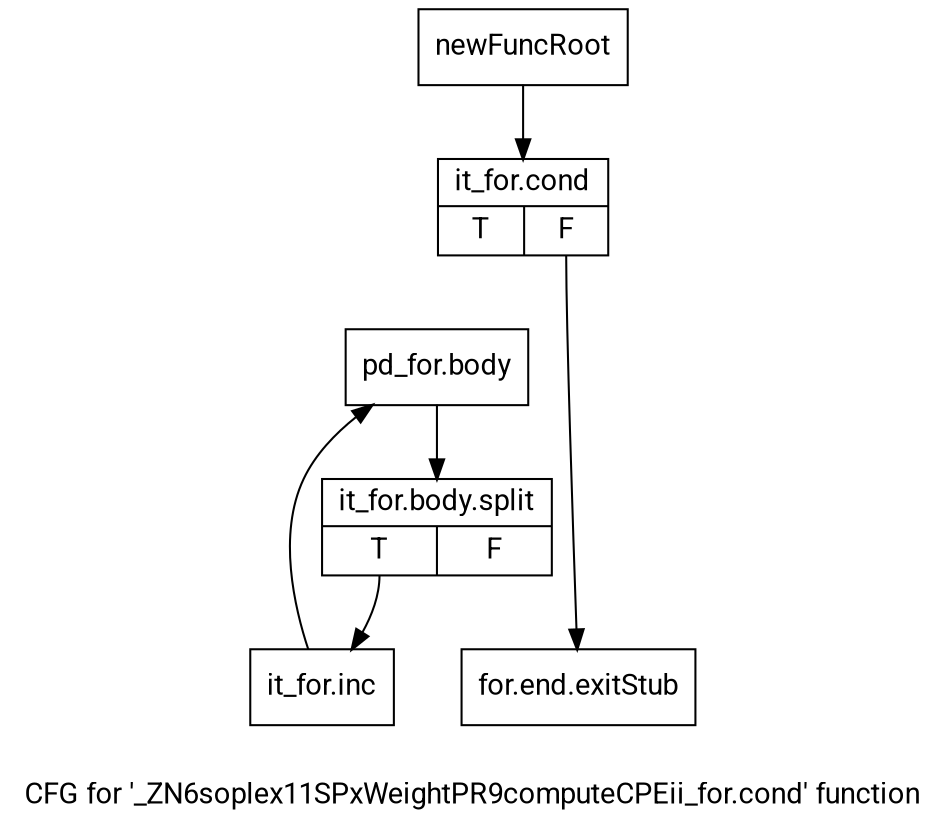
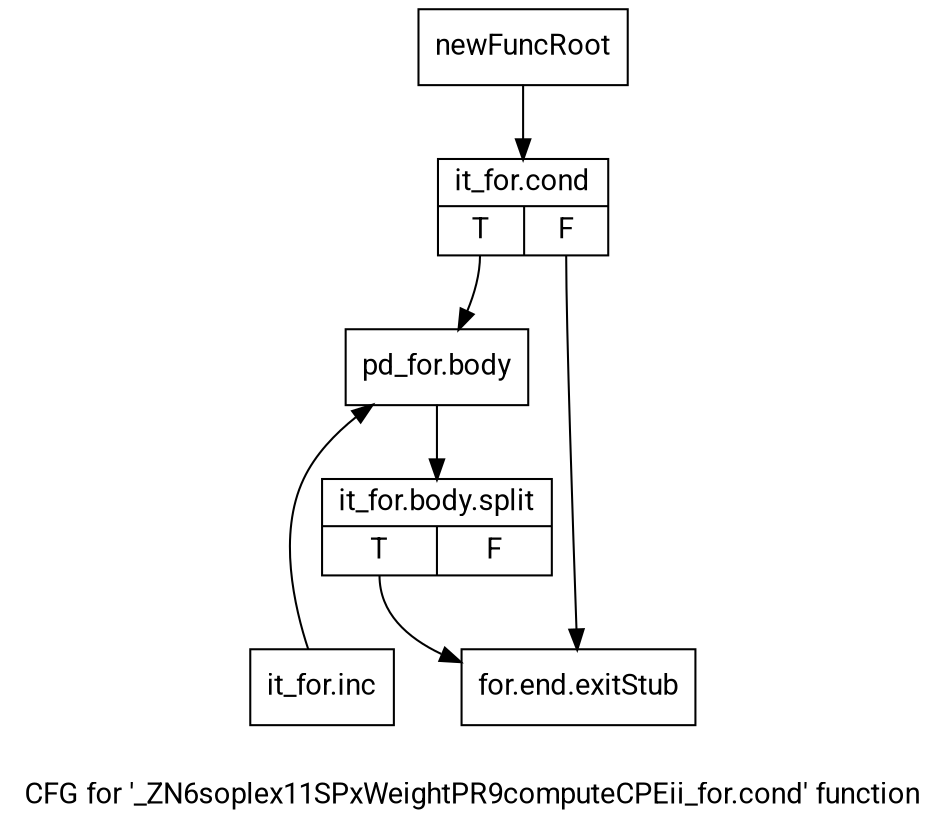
none -> (476, 284)
(375, 605) -> (398, 624)
